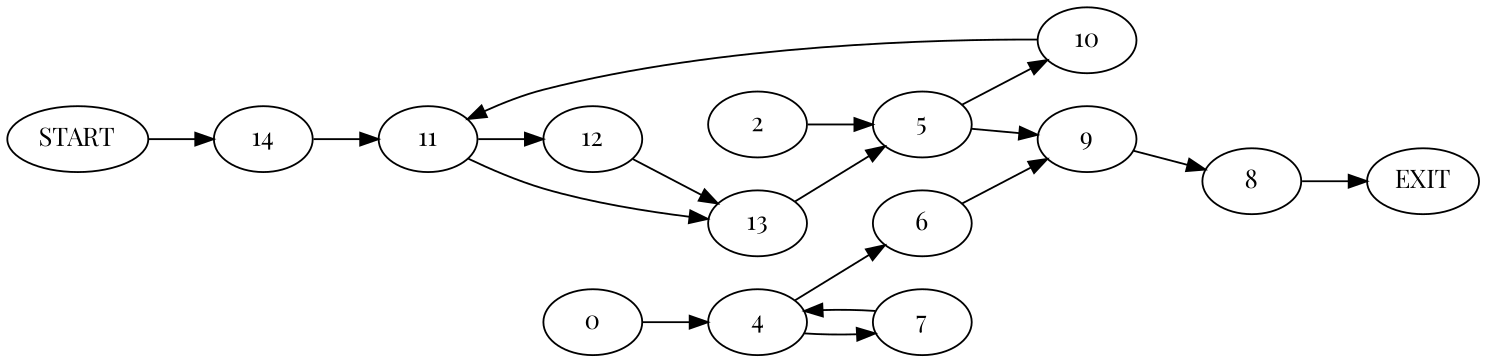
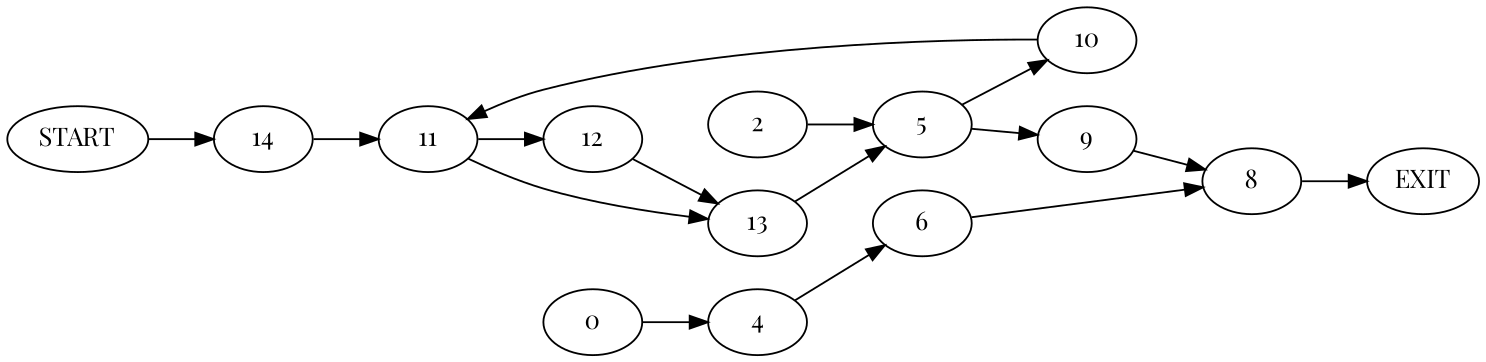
(997, 185) -> (1078, 203)
(922, 322) -> none
